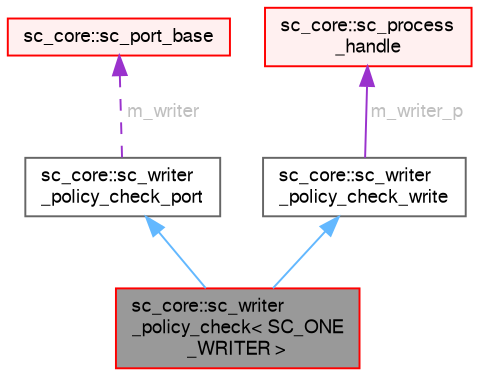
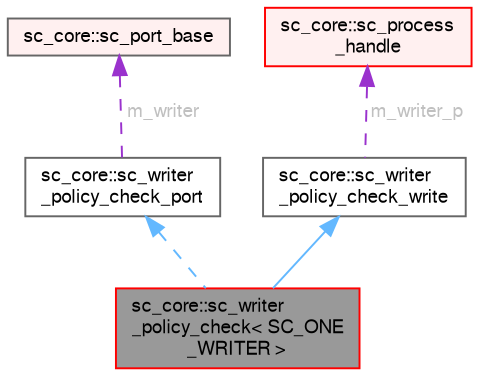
(119, 37) -> (119, 37)
(366, 122) -> (366, 122)
(182, 260) -> (182, 260)
